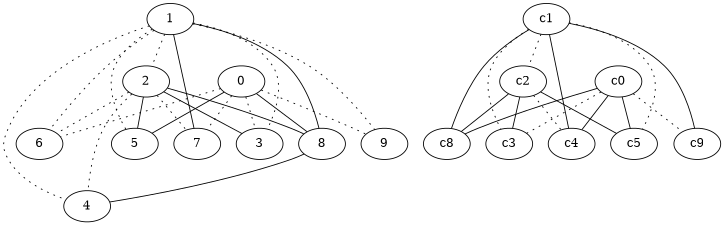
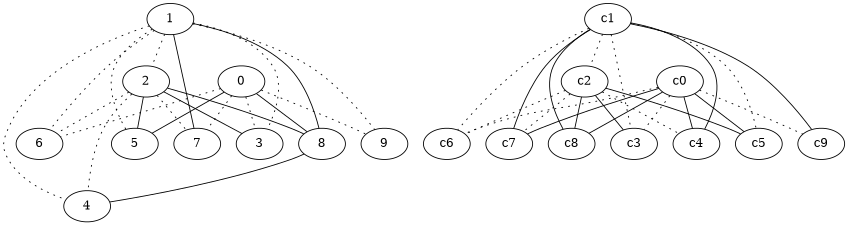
none -> (447, 144)
none -> (509, 144)
